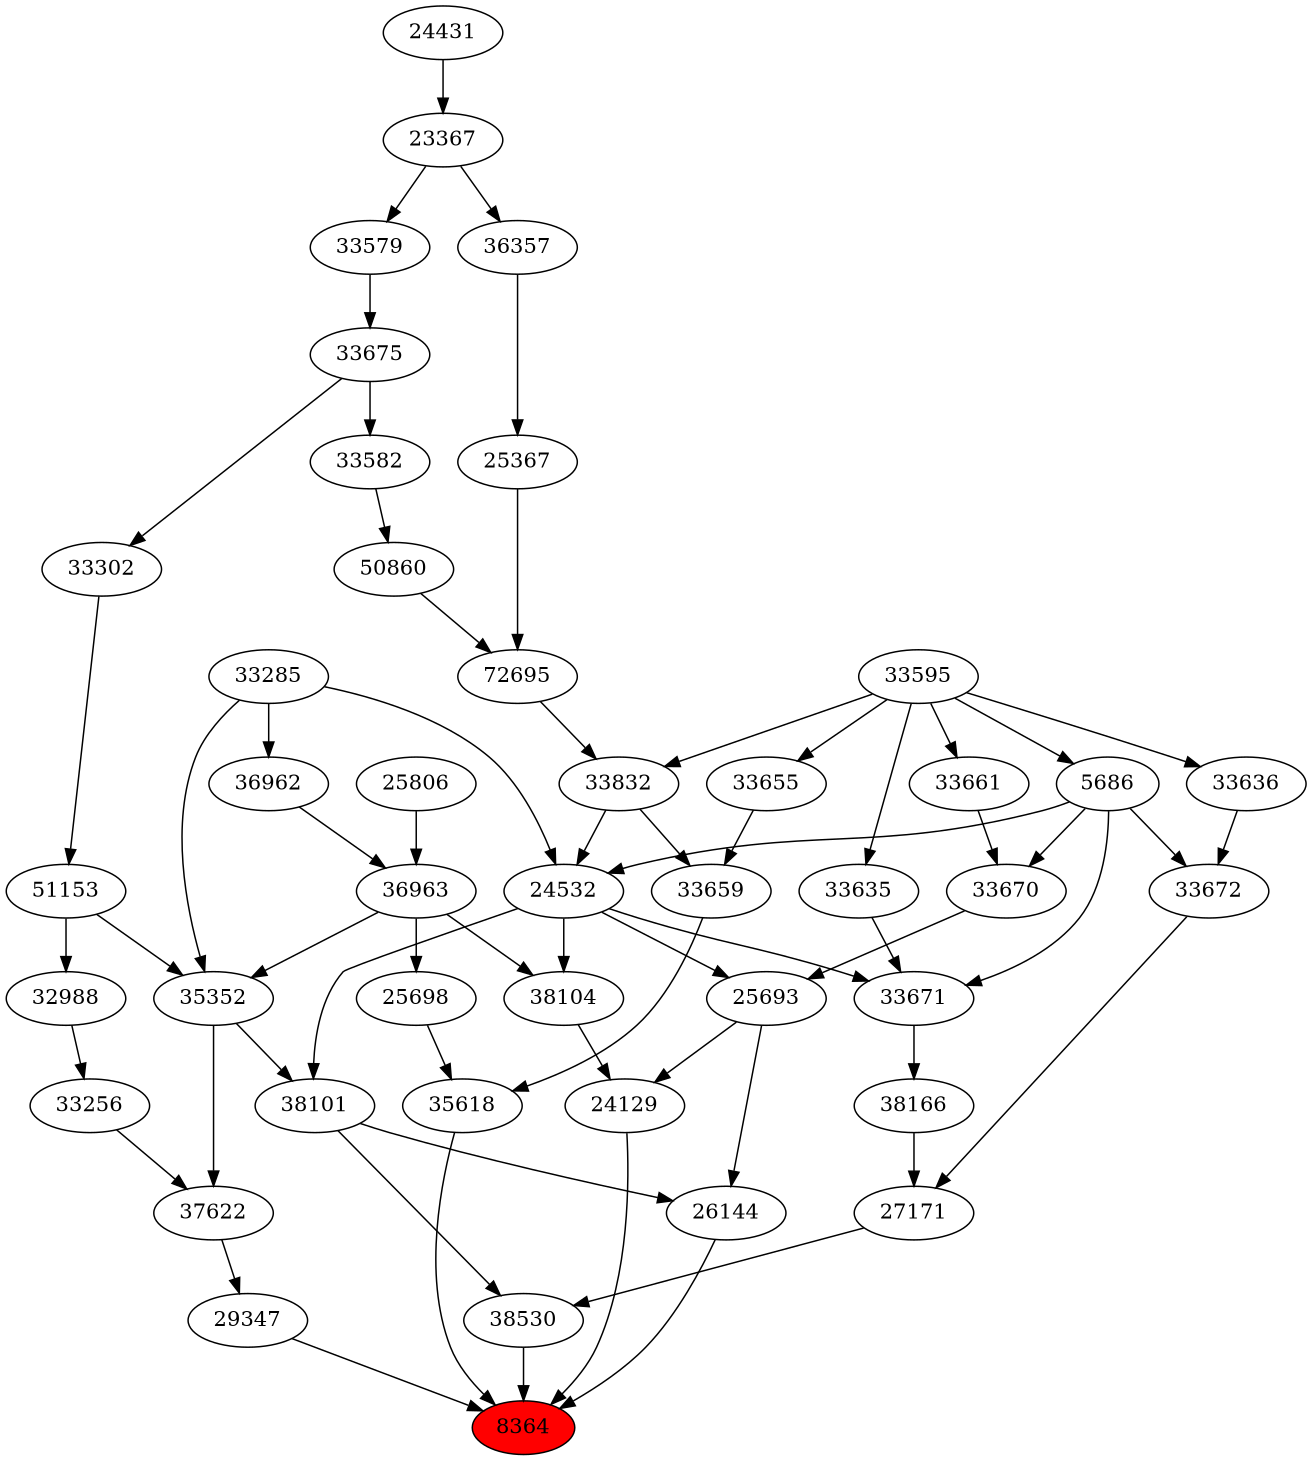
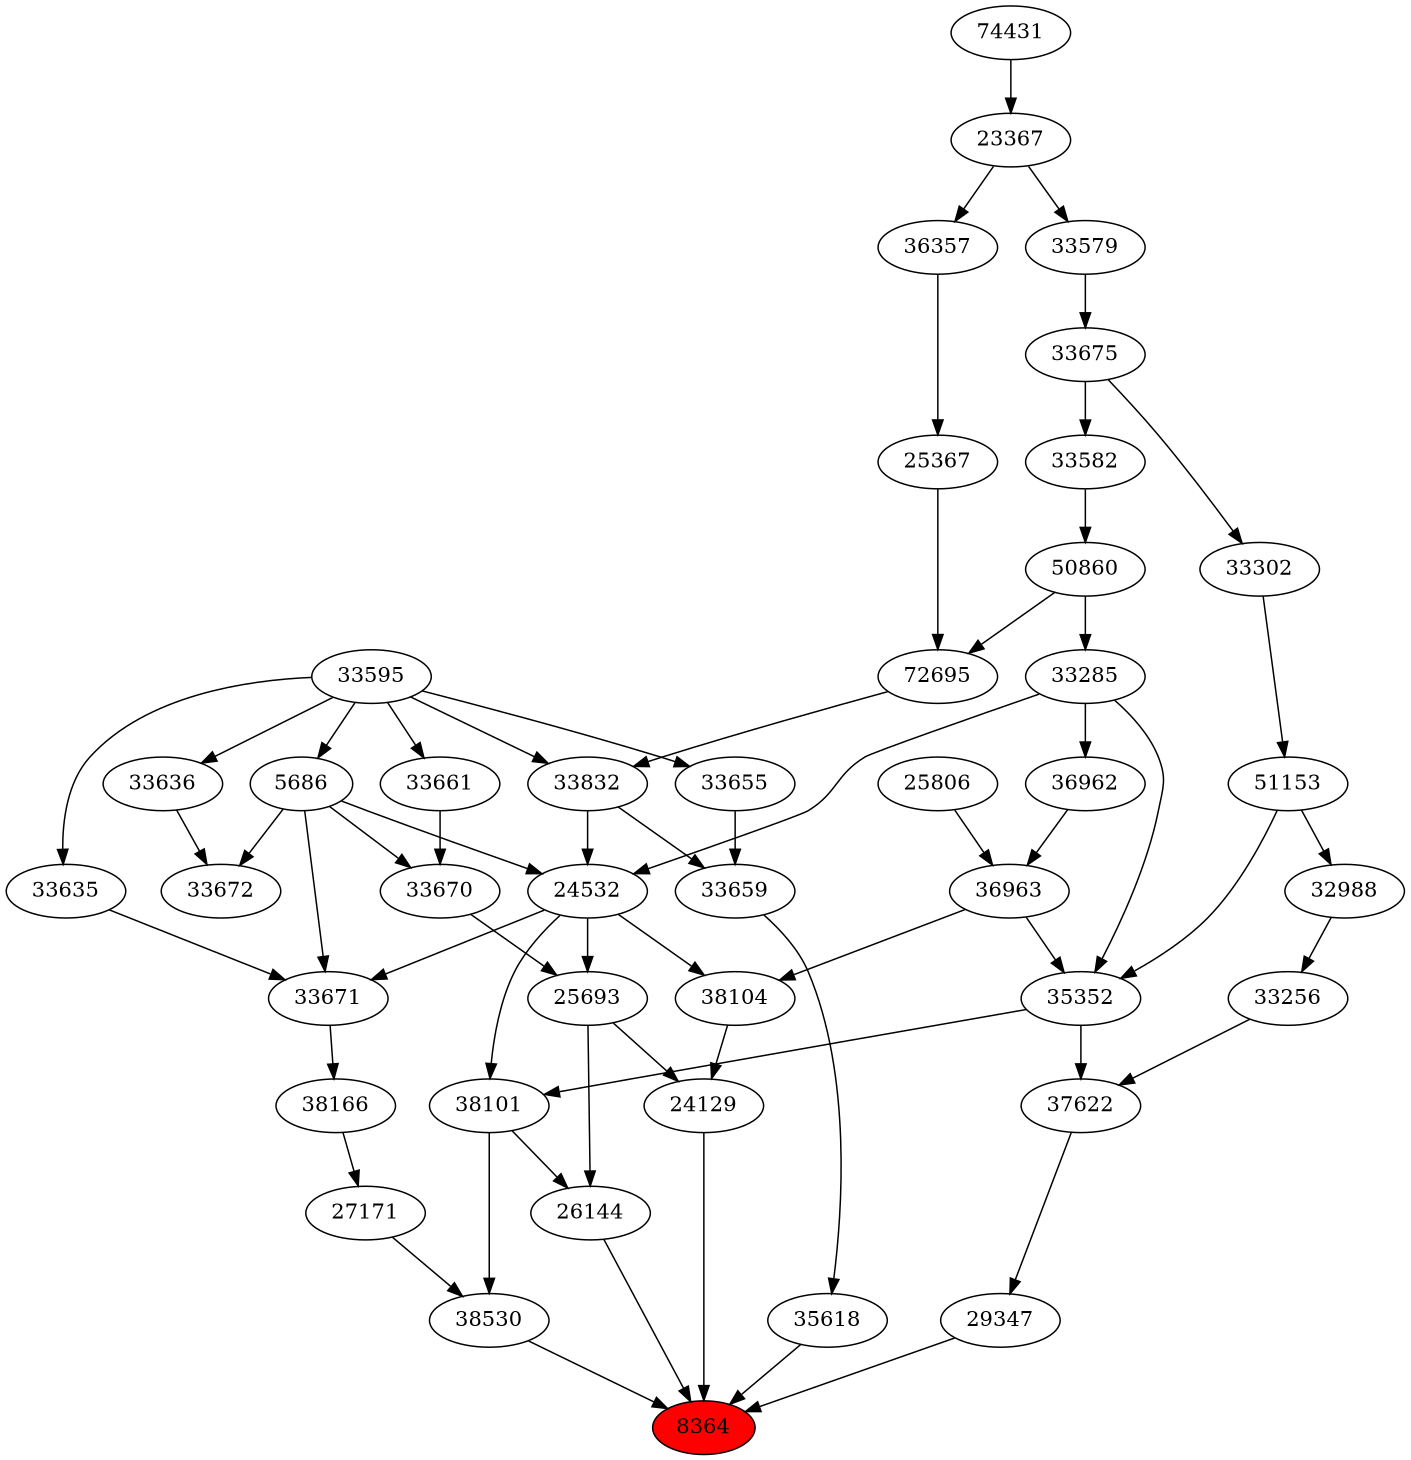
(443, 33) -> (1011, 33)
none -> (1085, 616)
(416, 998) -> none
(1067, 1047) -> none
